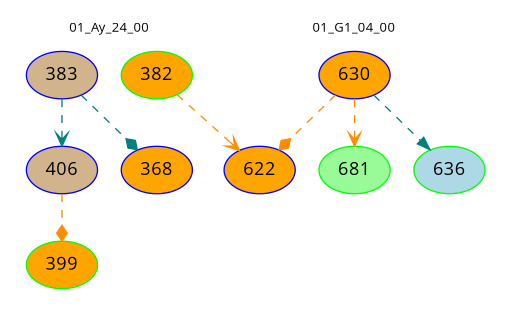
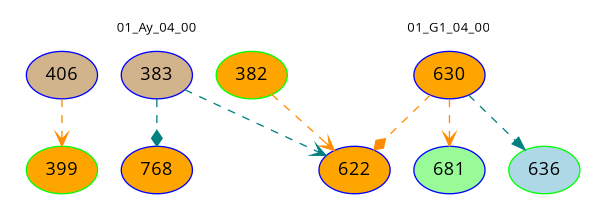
(109, 28) -> (157, 28)
(62, 116) -> (249, 120)
(157, 170) -> (157, 170)
(355, 170) -> (449, 170)
(62, 210) -> (62, 116)
